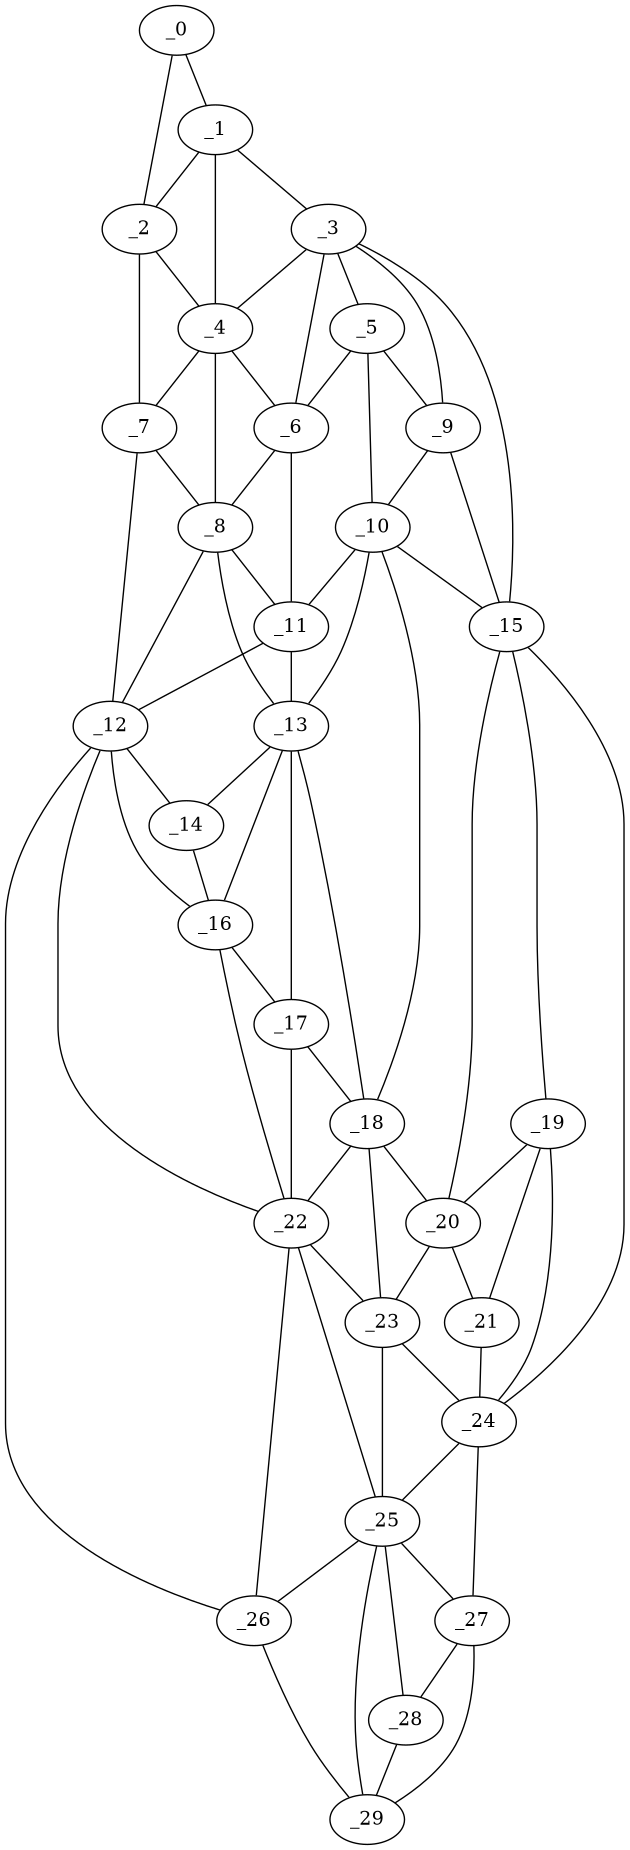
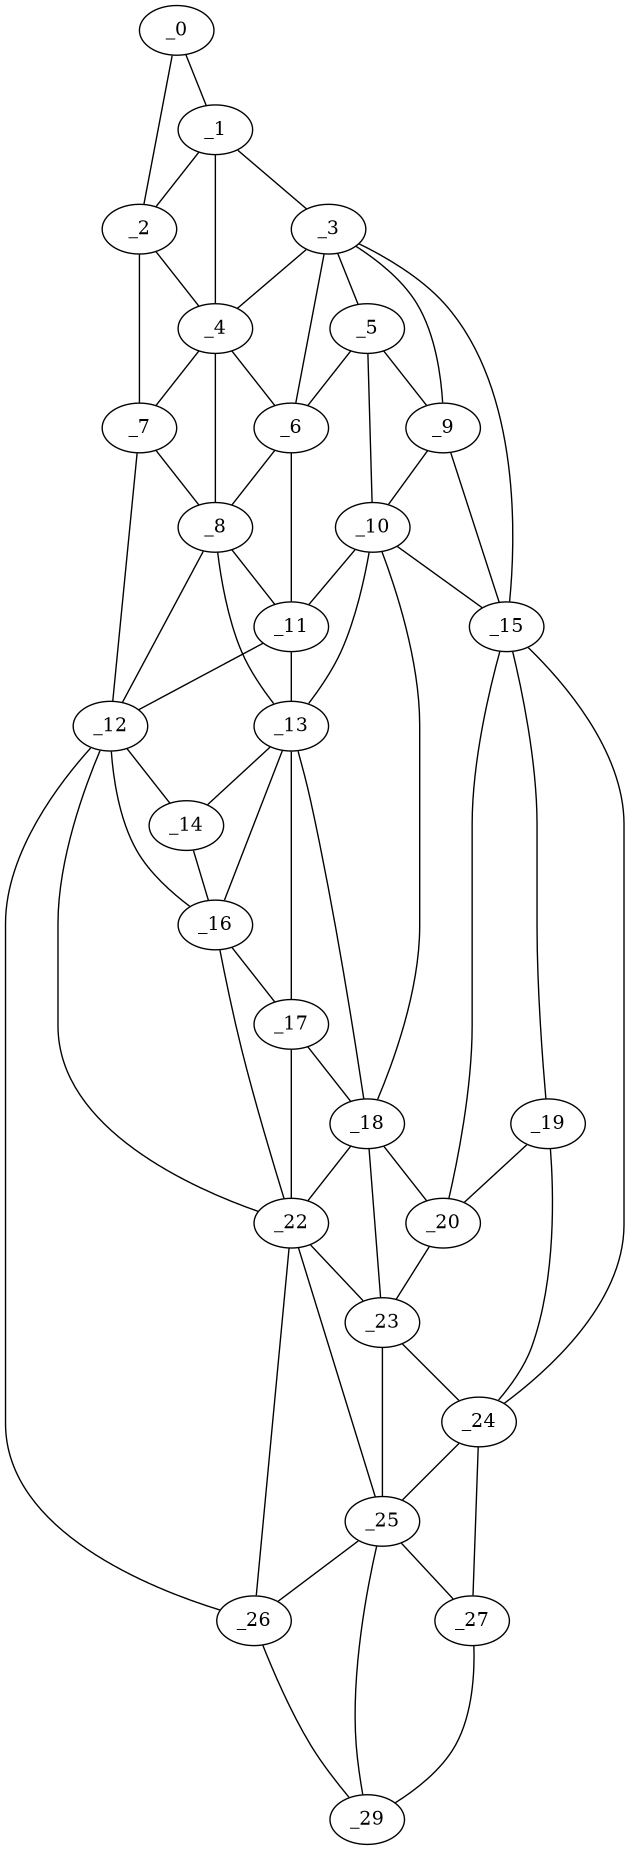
(482, 1323) -> none
(406, 1720) -> none
